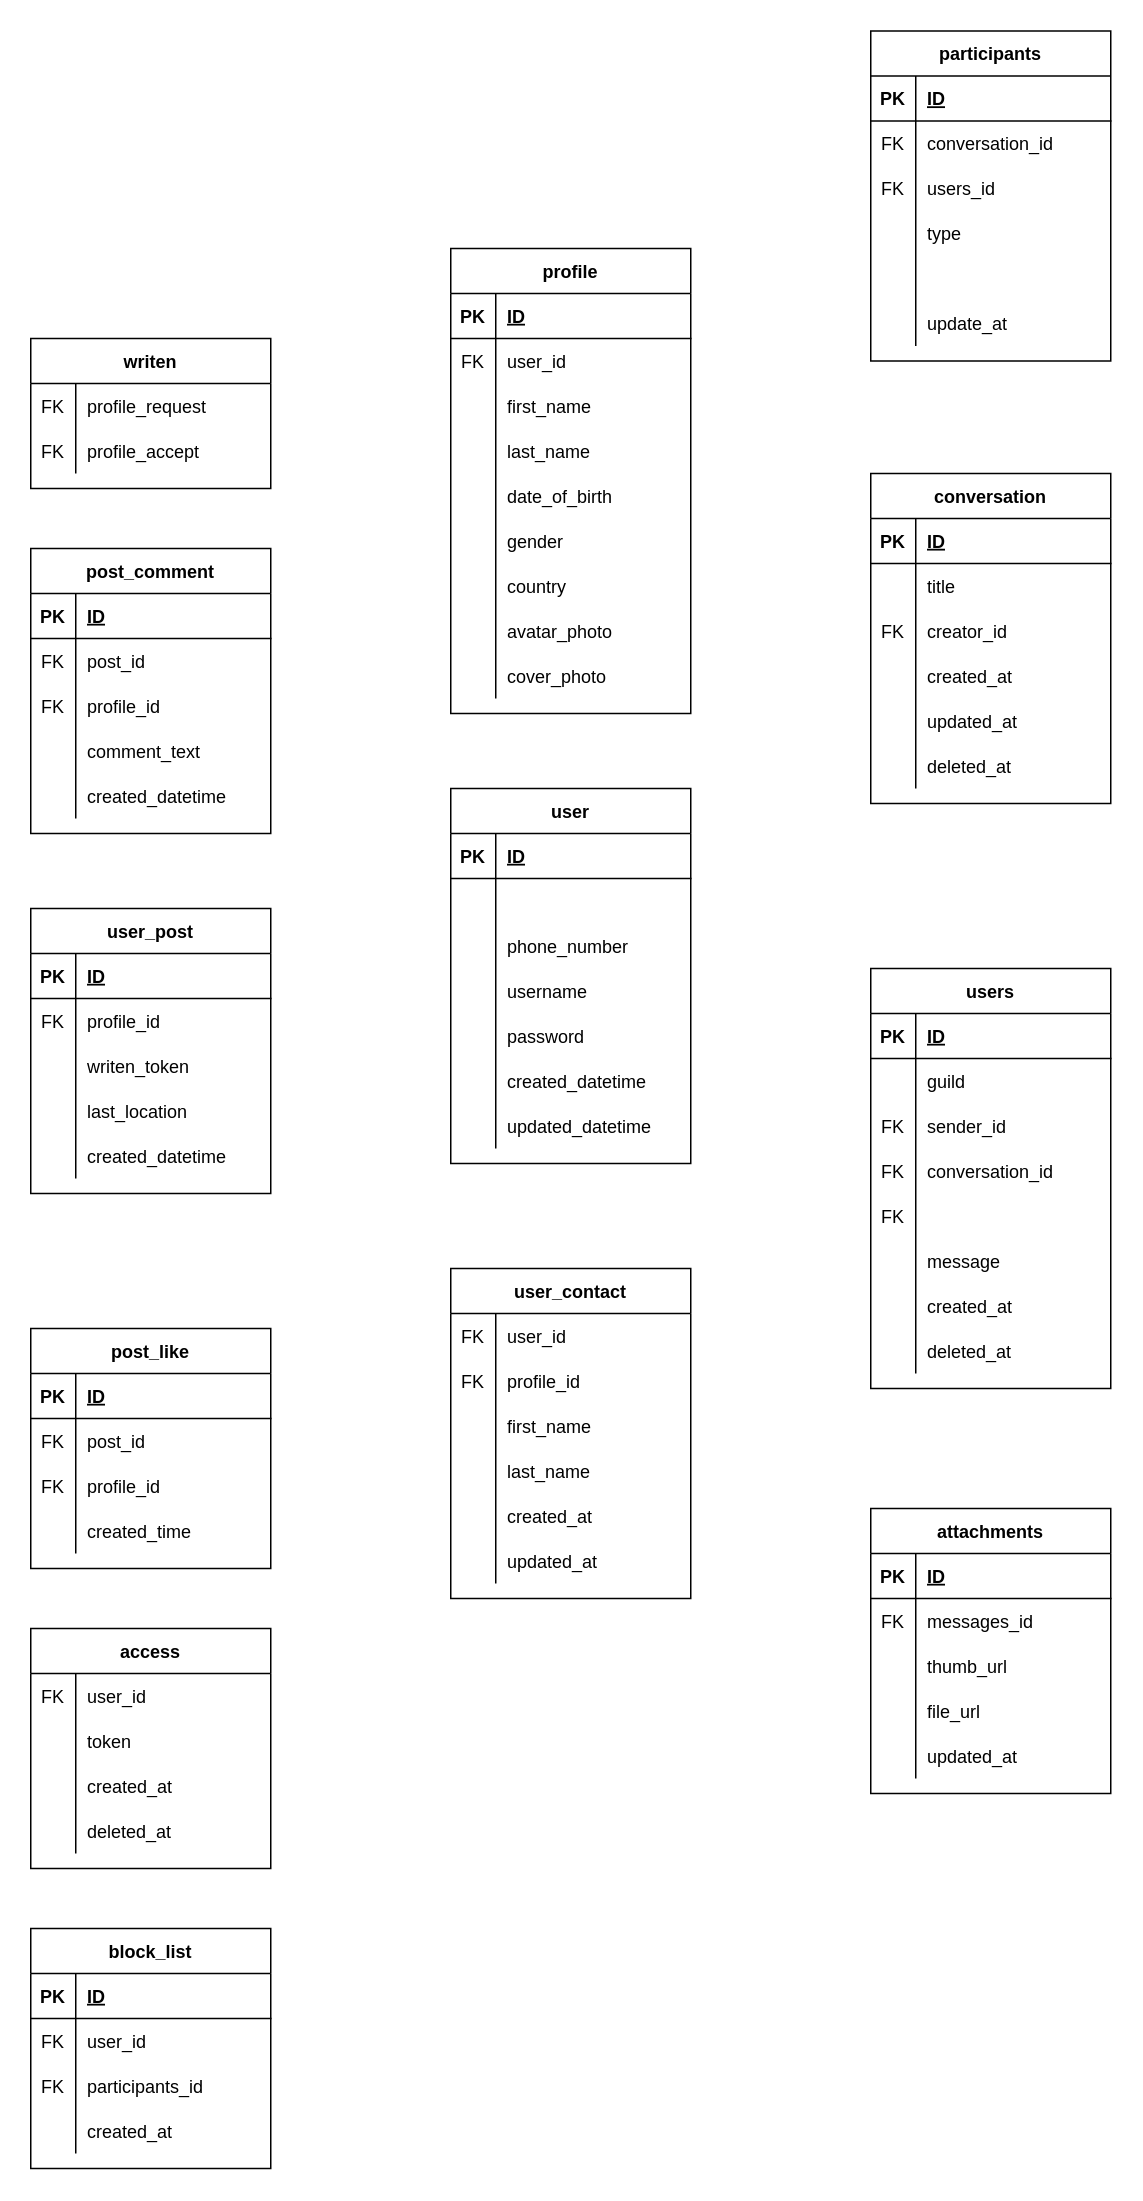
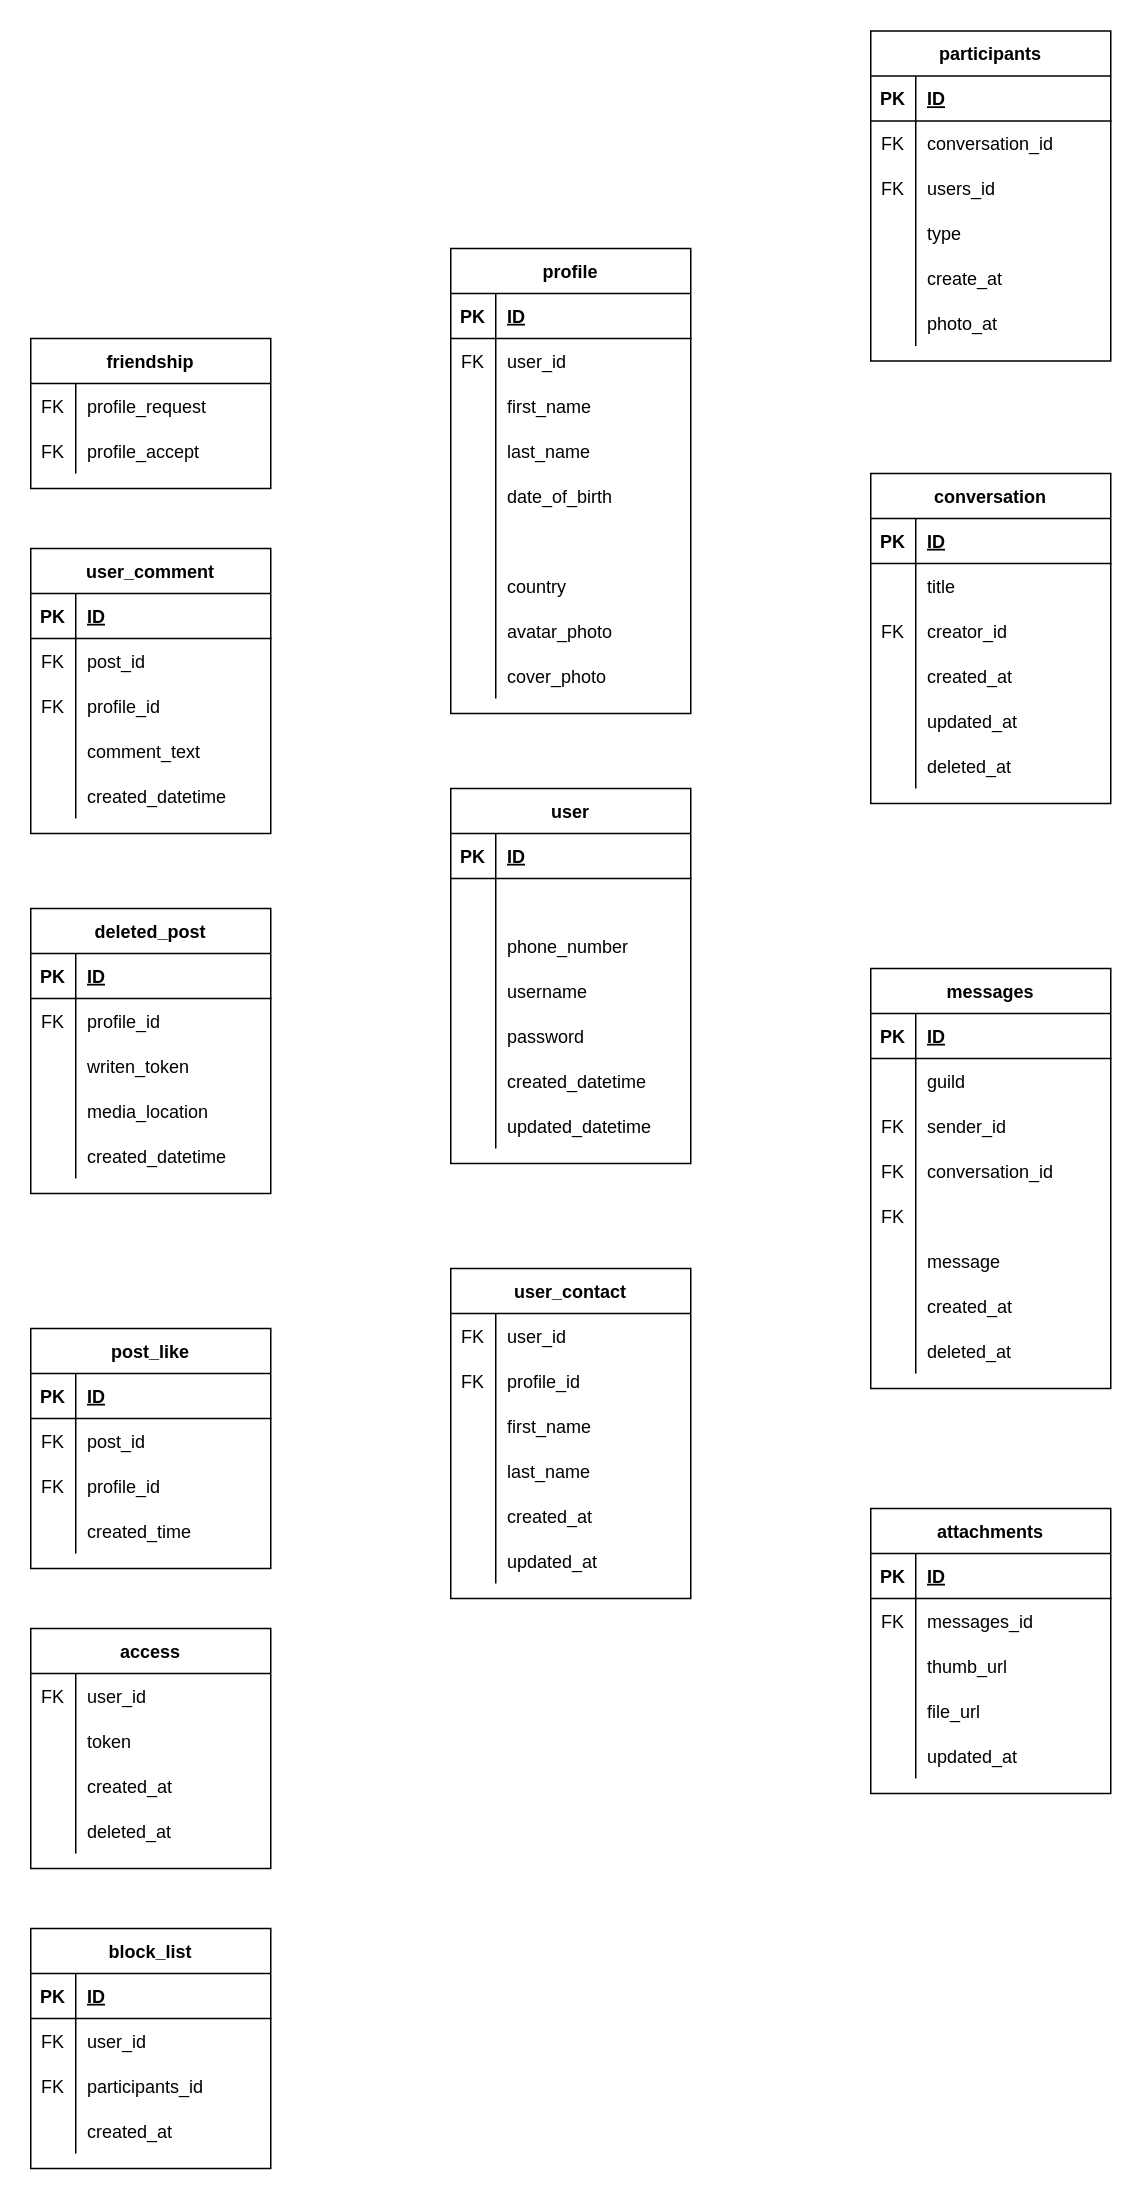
none -> (1013, 278)
(972, 324) -> (967, 324)
(150, 362) -> (150, 362)
(593, 541) -> none
(150, 572) -> (150, 572)
(150, 932) -> (150, 932)
(990, 992) -> (990, 992)
(146, 1112) -> (151, 1112)
